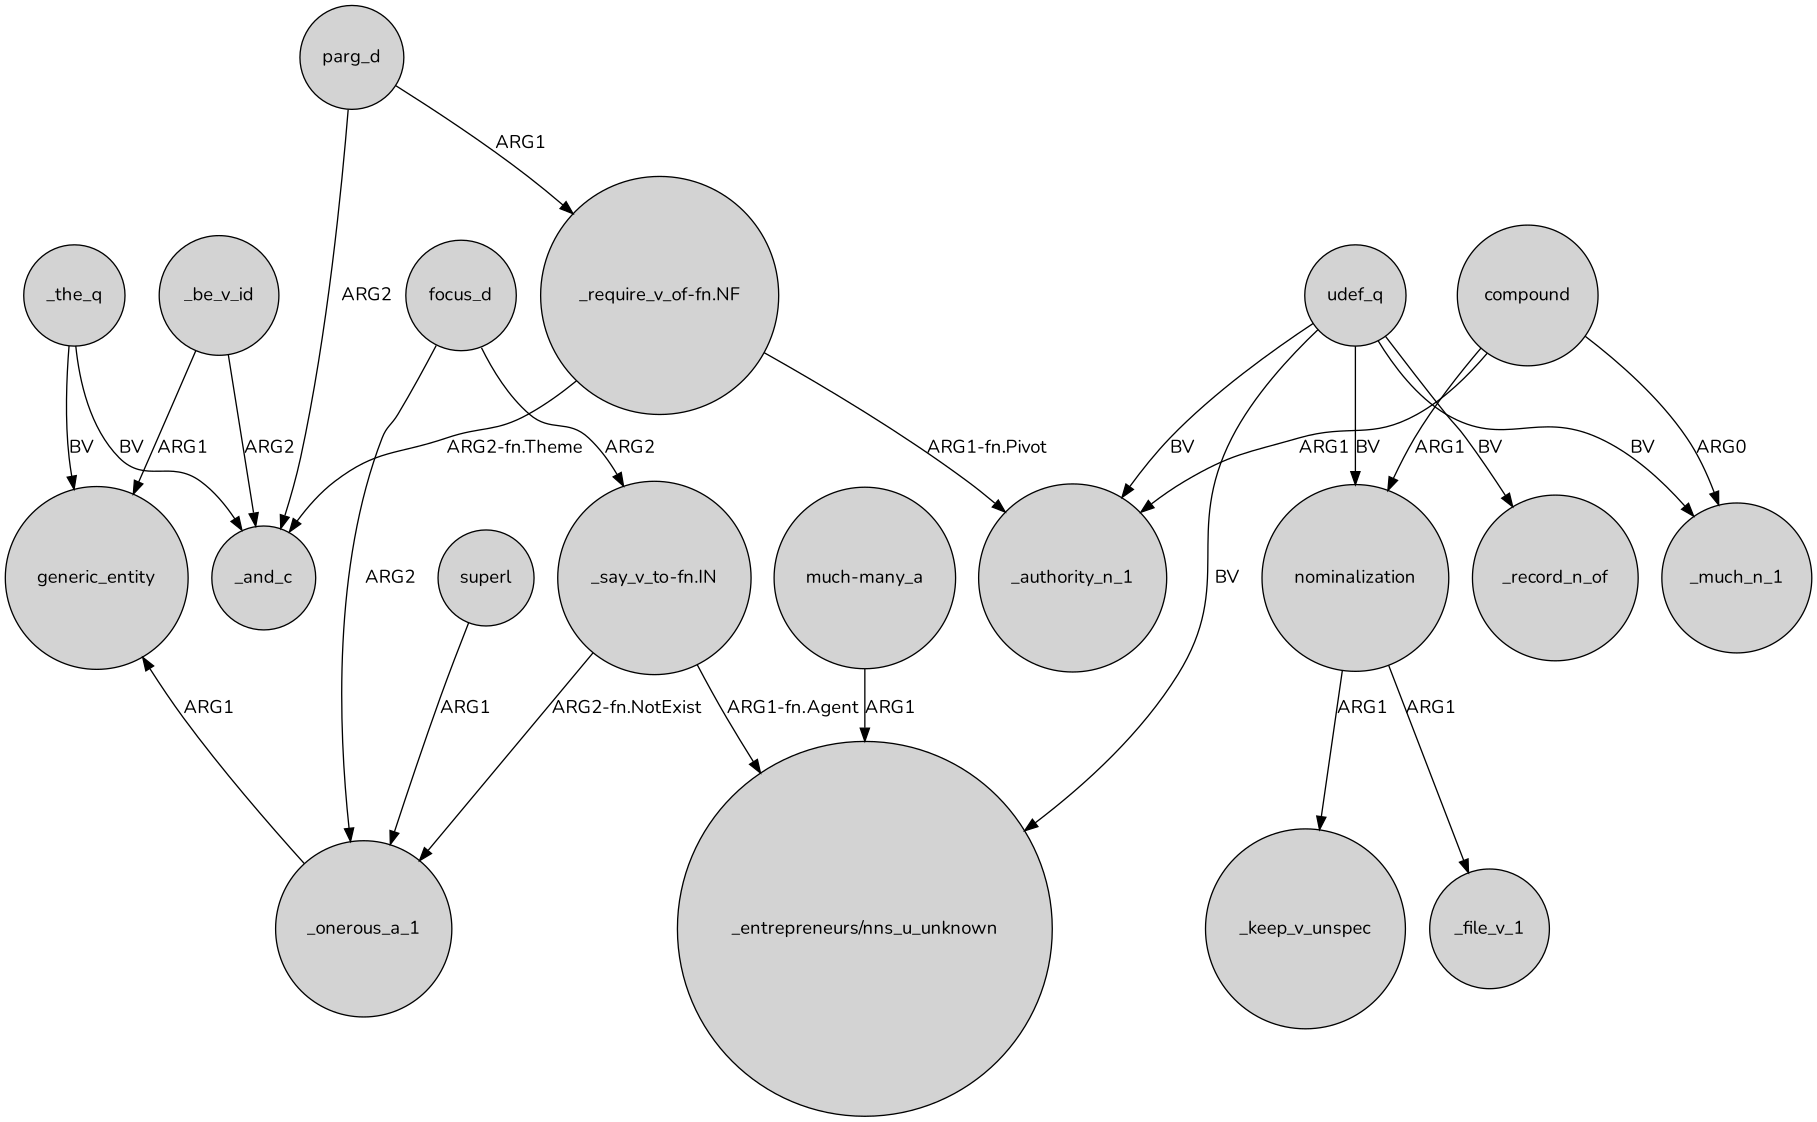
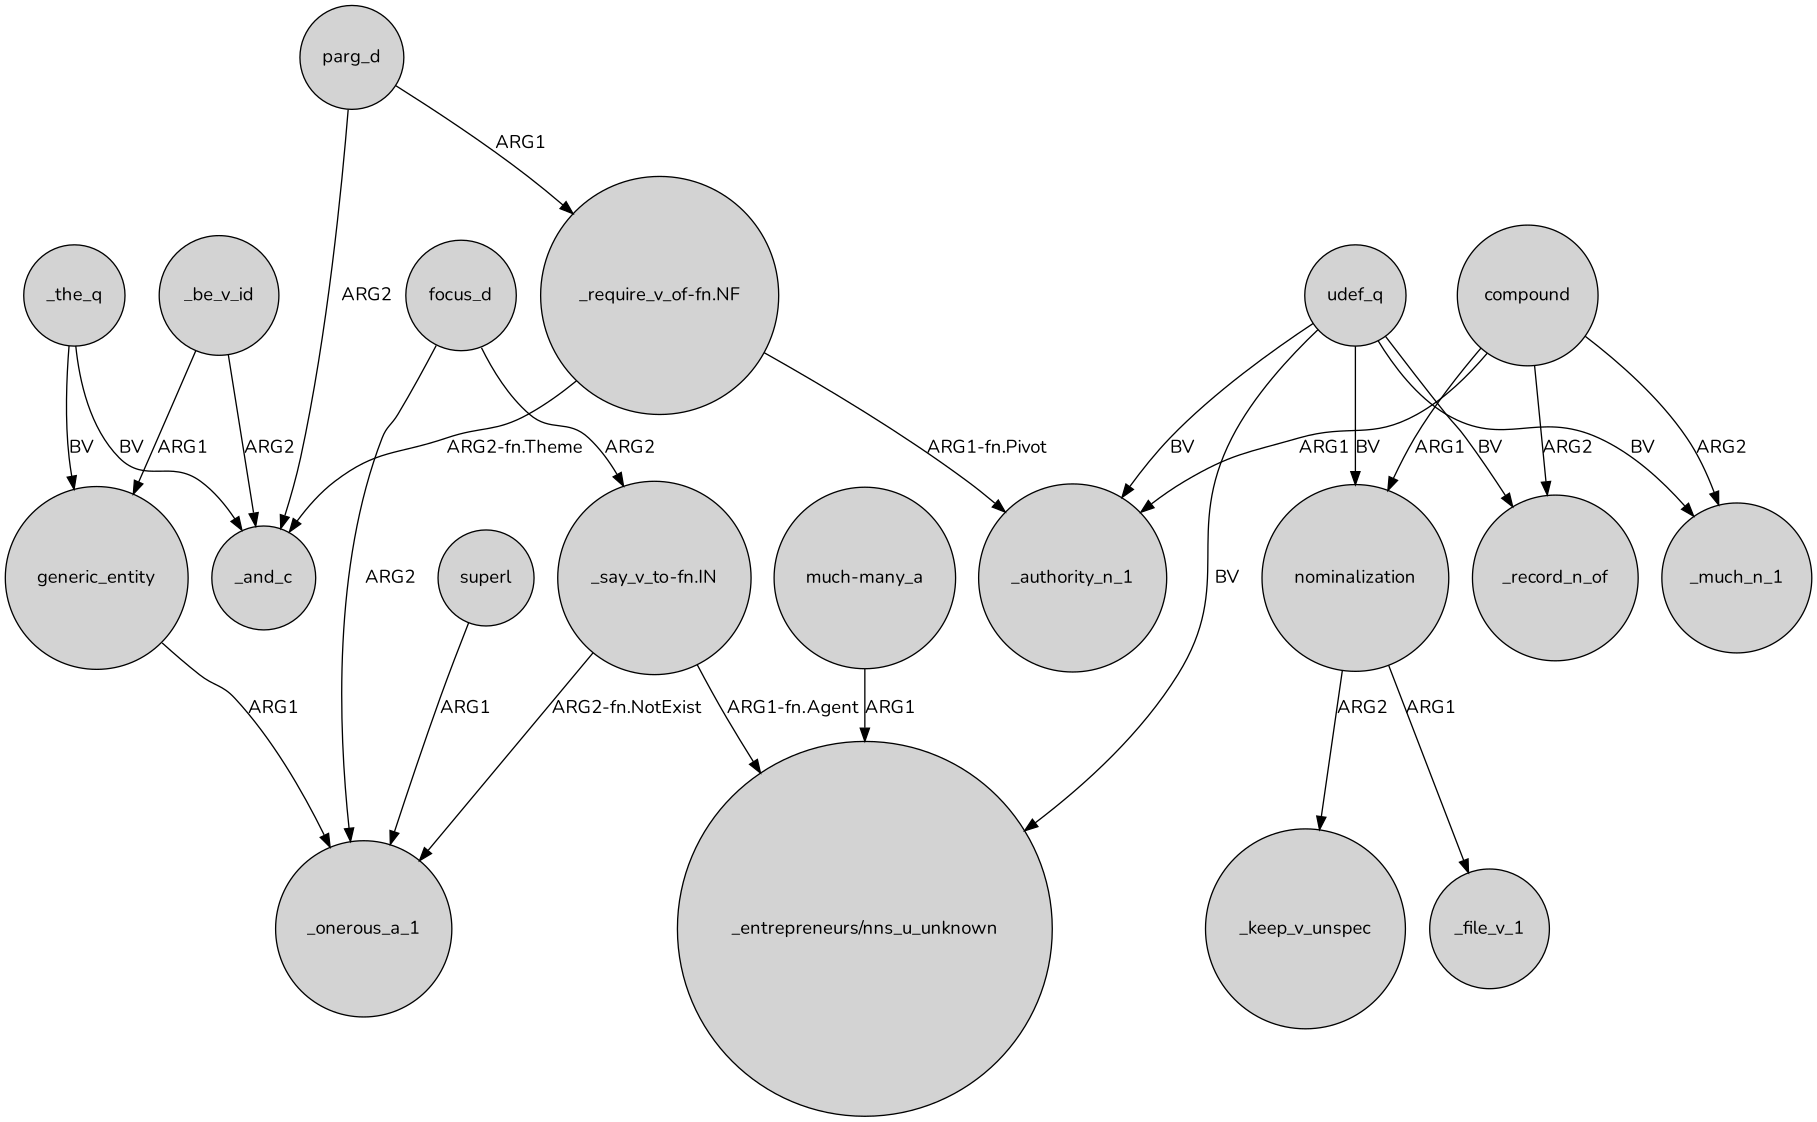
none -> (1540, 418)
(1722, 448) -> (1722, 448)
(1363, 708) -> (1363, 708)
(223, 769) -> (258, 726)
